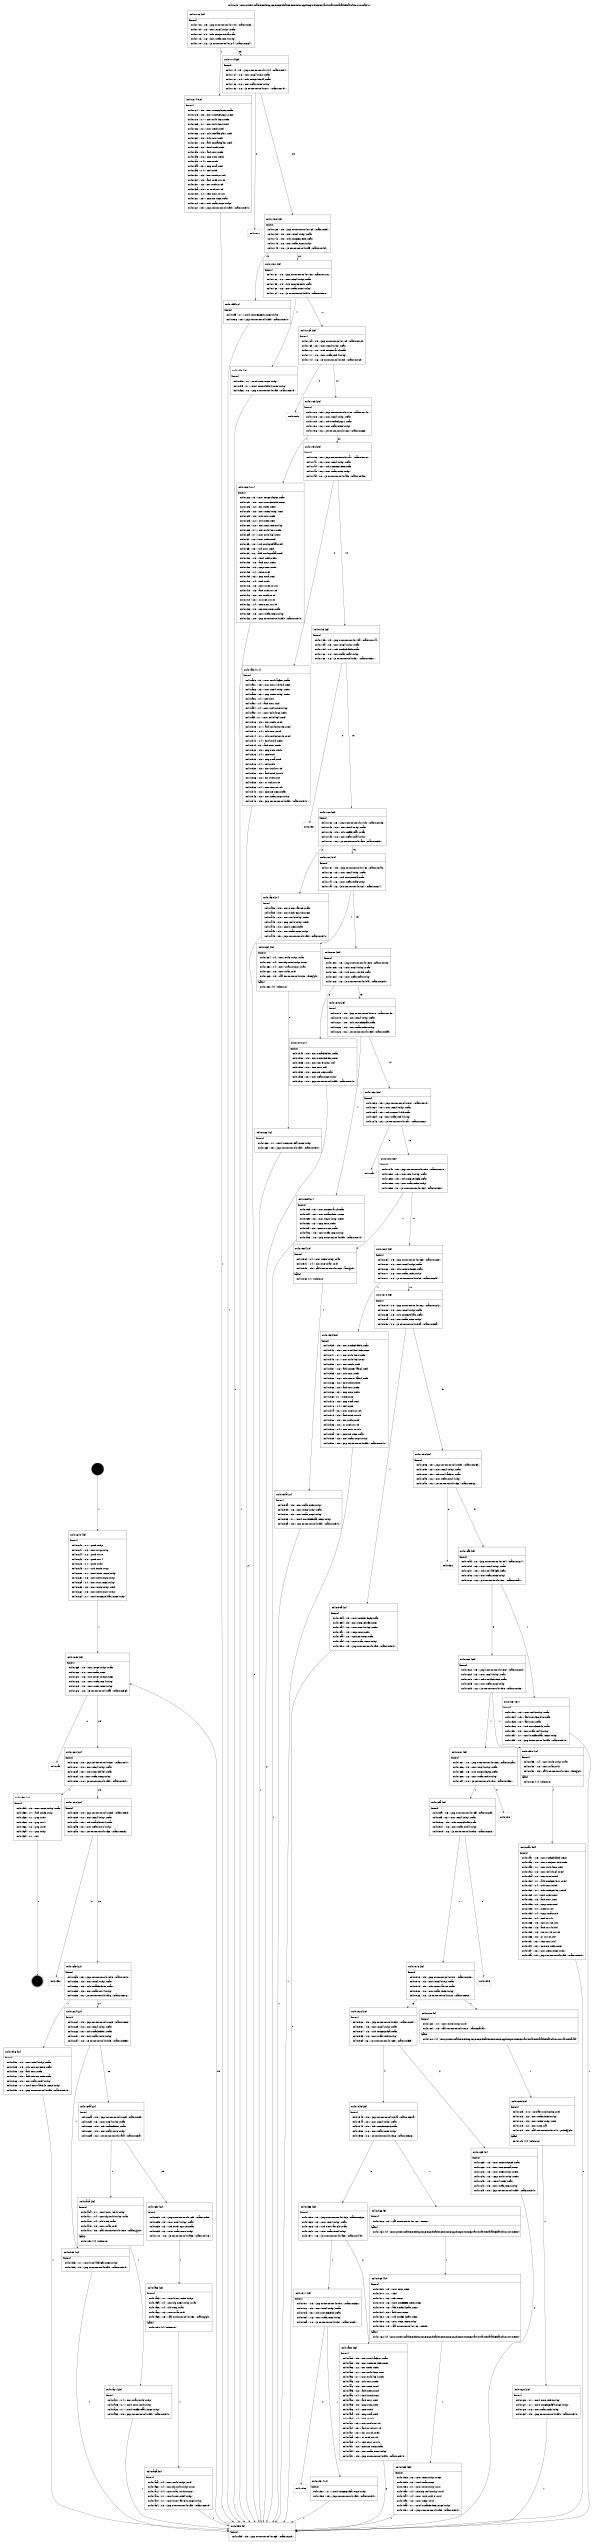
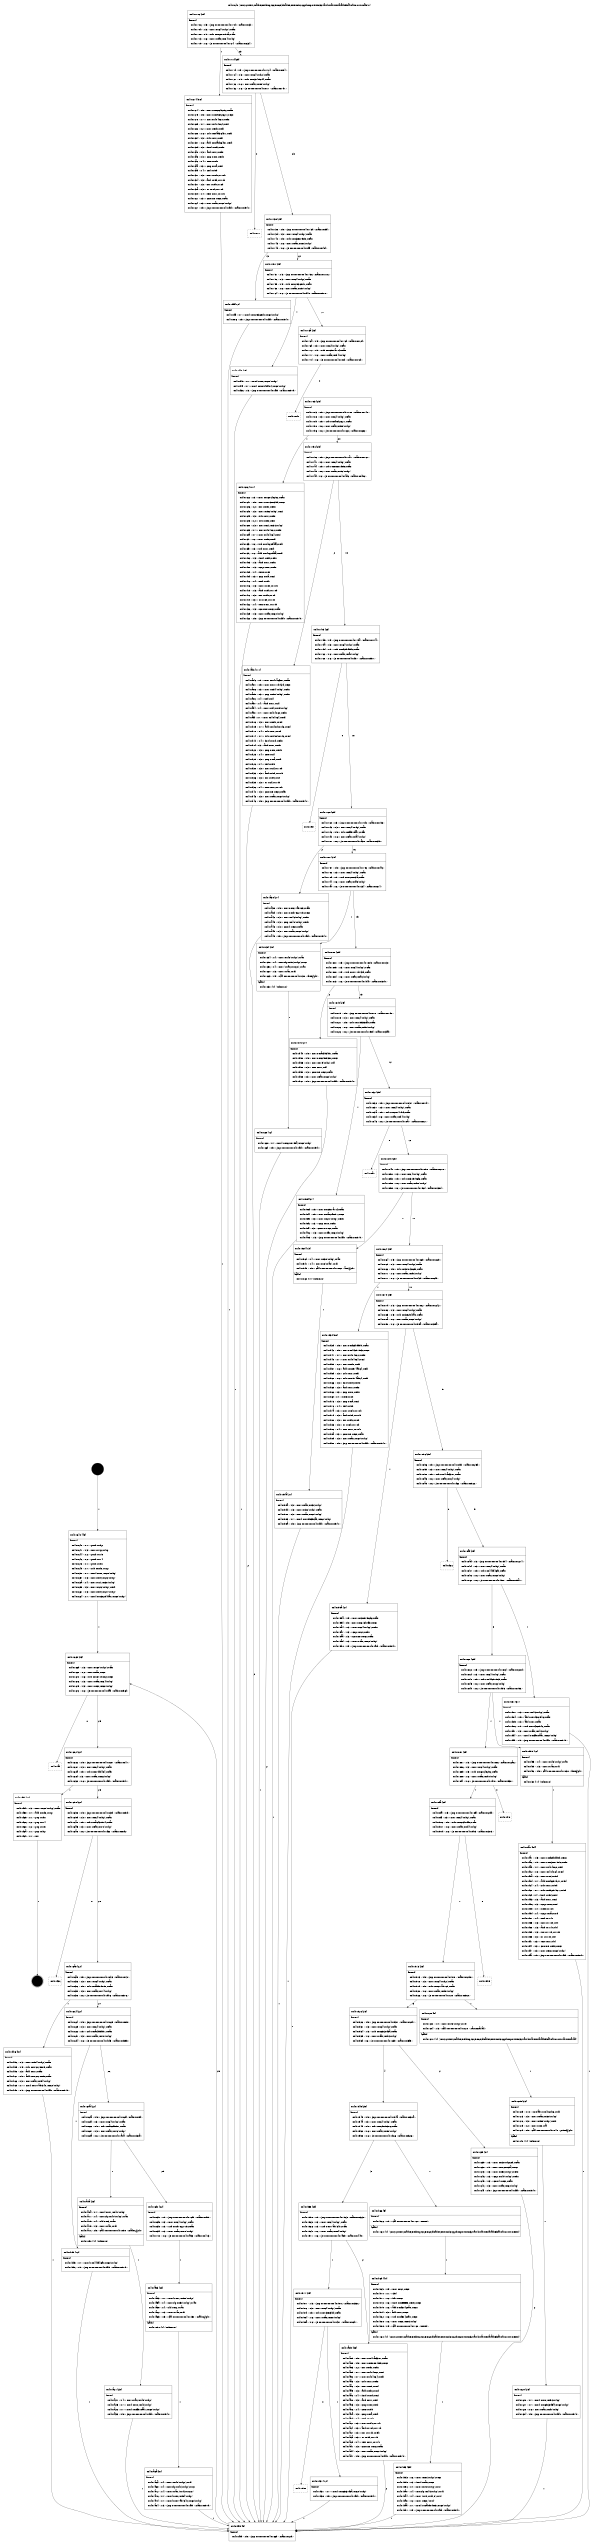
(335, 380) -> none
